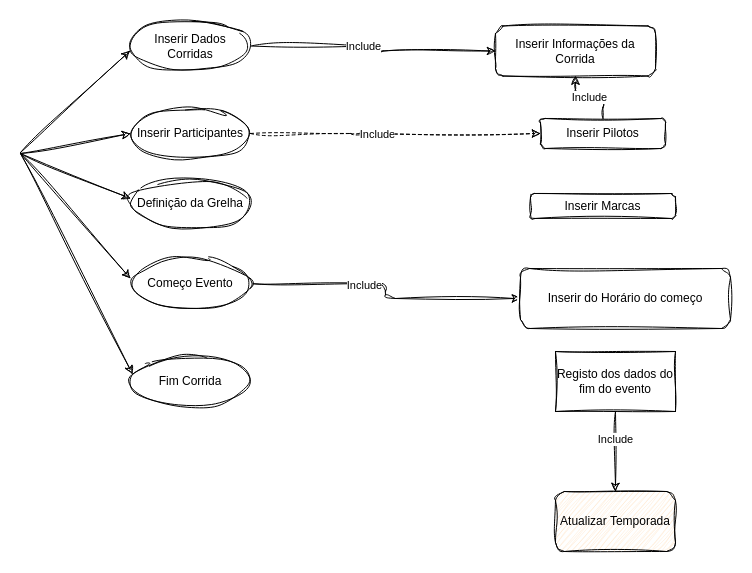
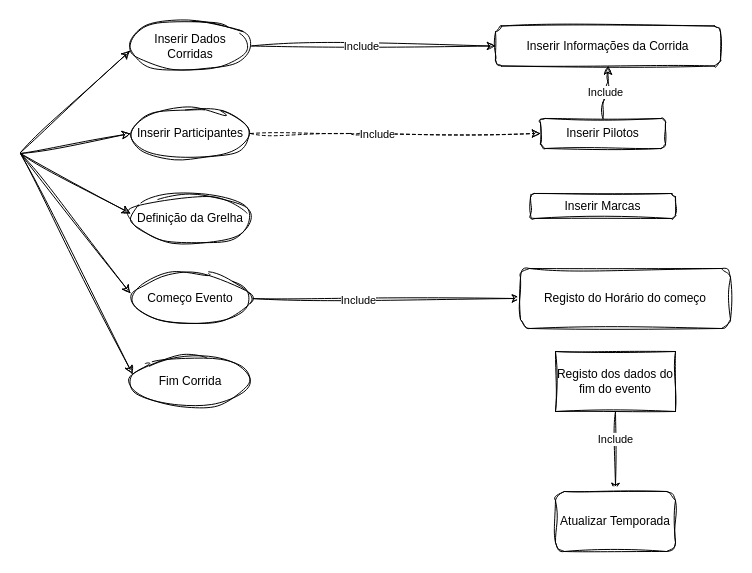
(576, 51) -> (608, 46)
(191, 204) -> (191, 219)
(191, 284) -> (191, 299)
(626, 299) -> (626, 299)
(616, 522) -> (616, 522)
